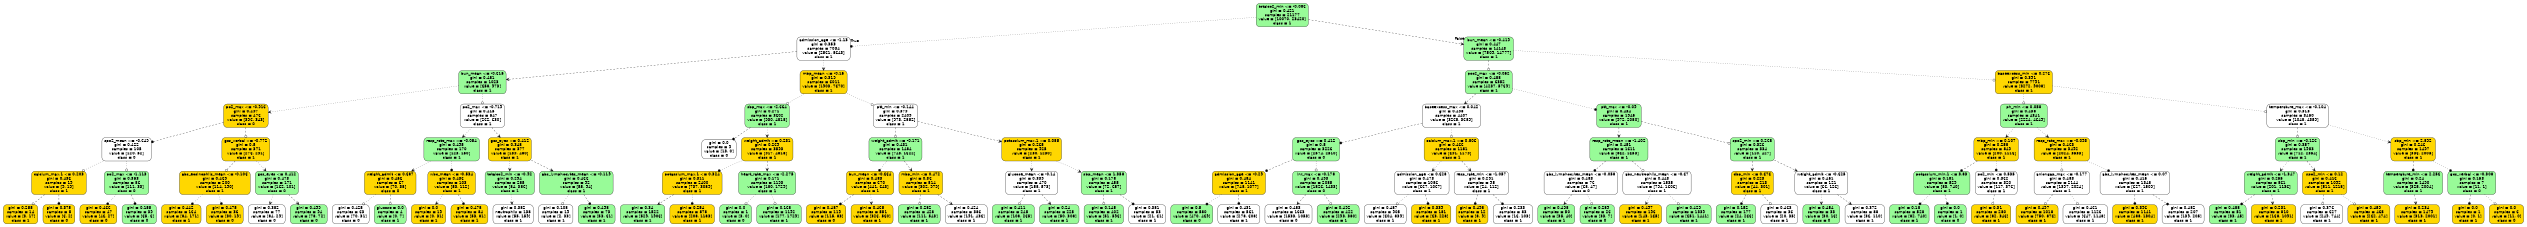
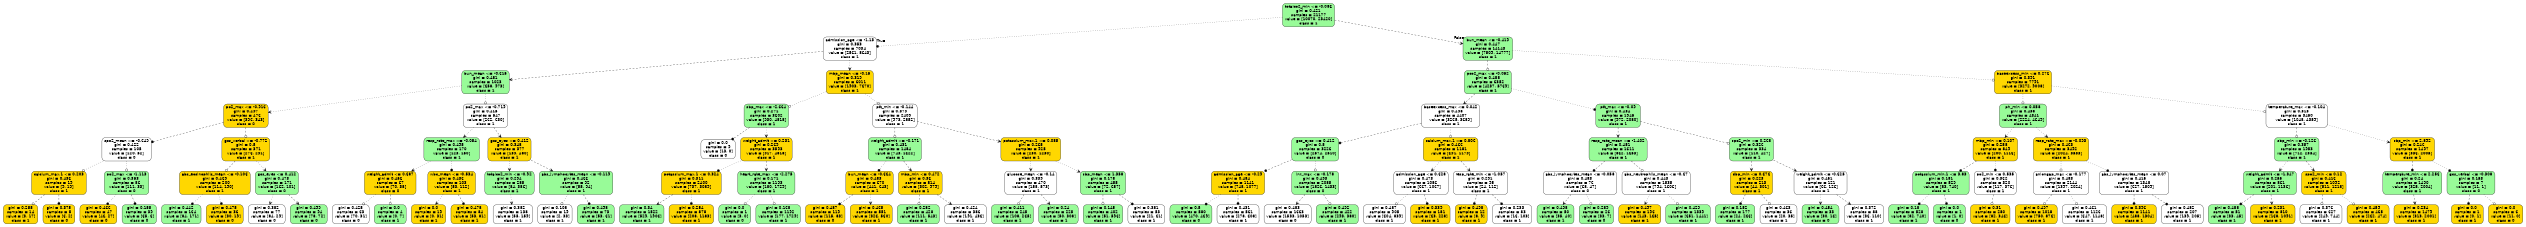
(181, 214) -> (181, 214)
(390, 214) -> (390, 214)
(513, 214) -> (513, 214)
